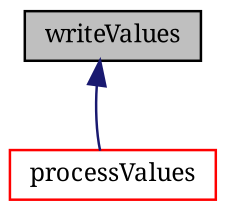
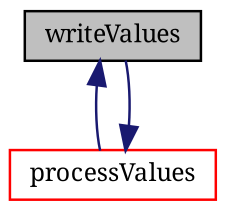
none -> (129, 93)
